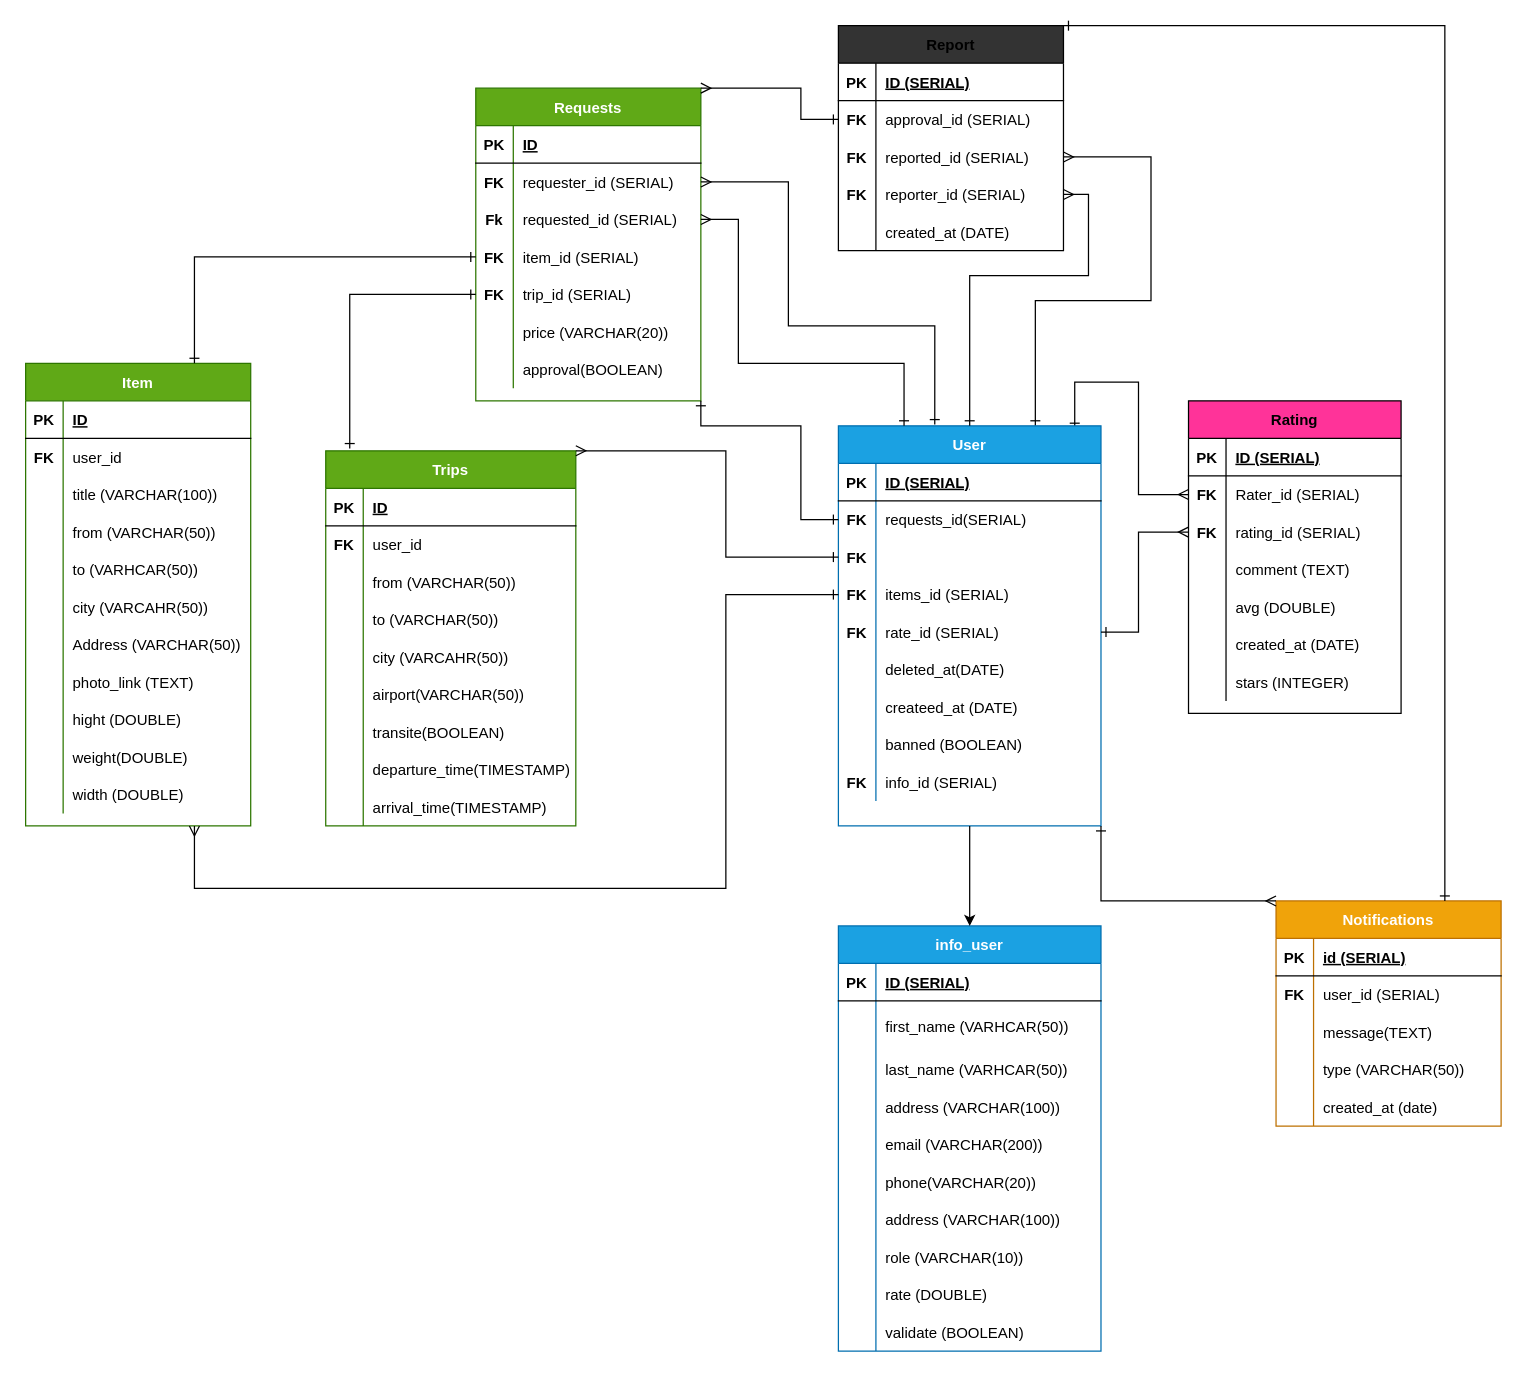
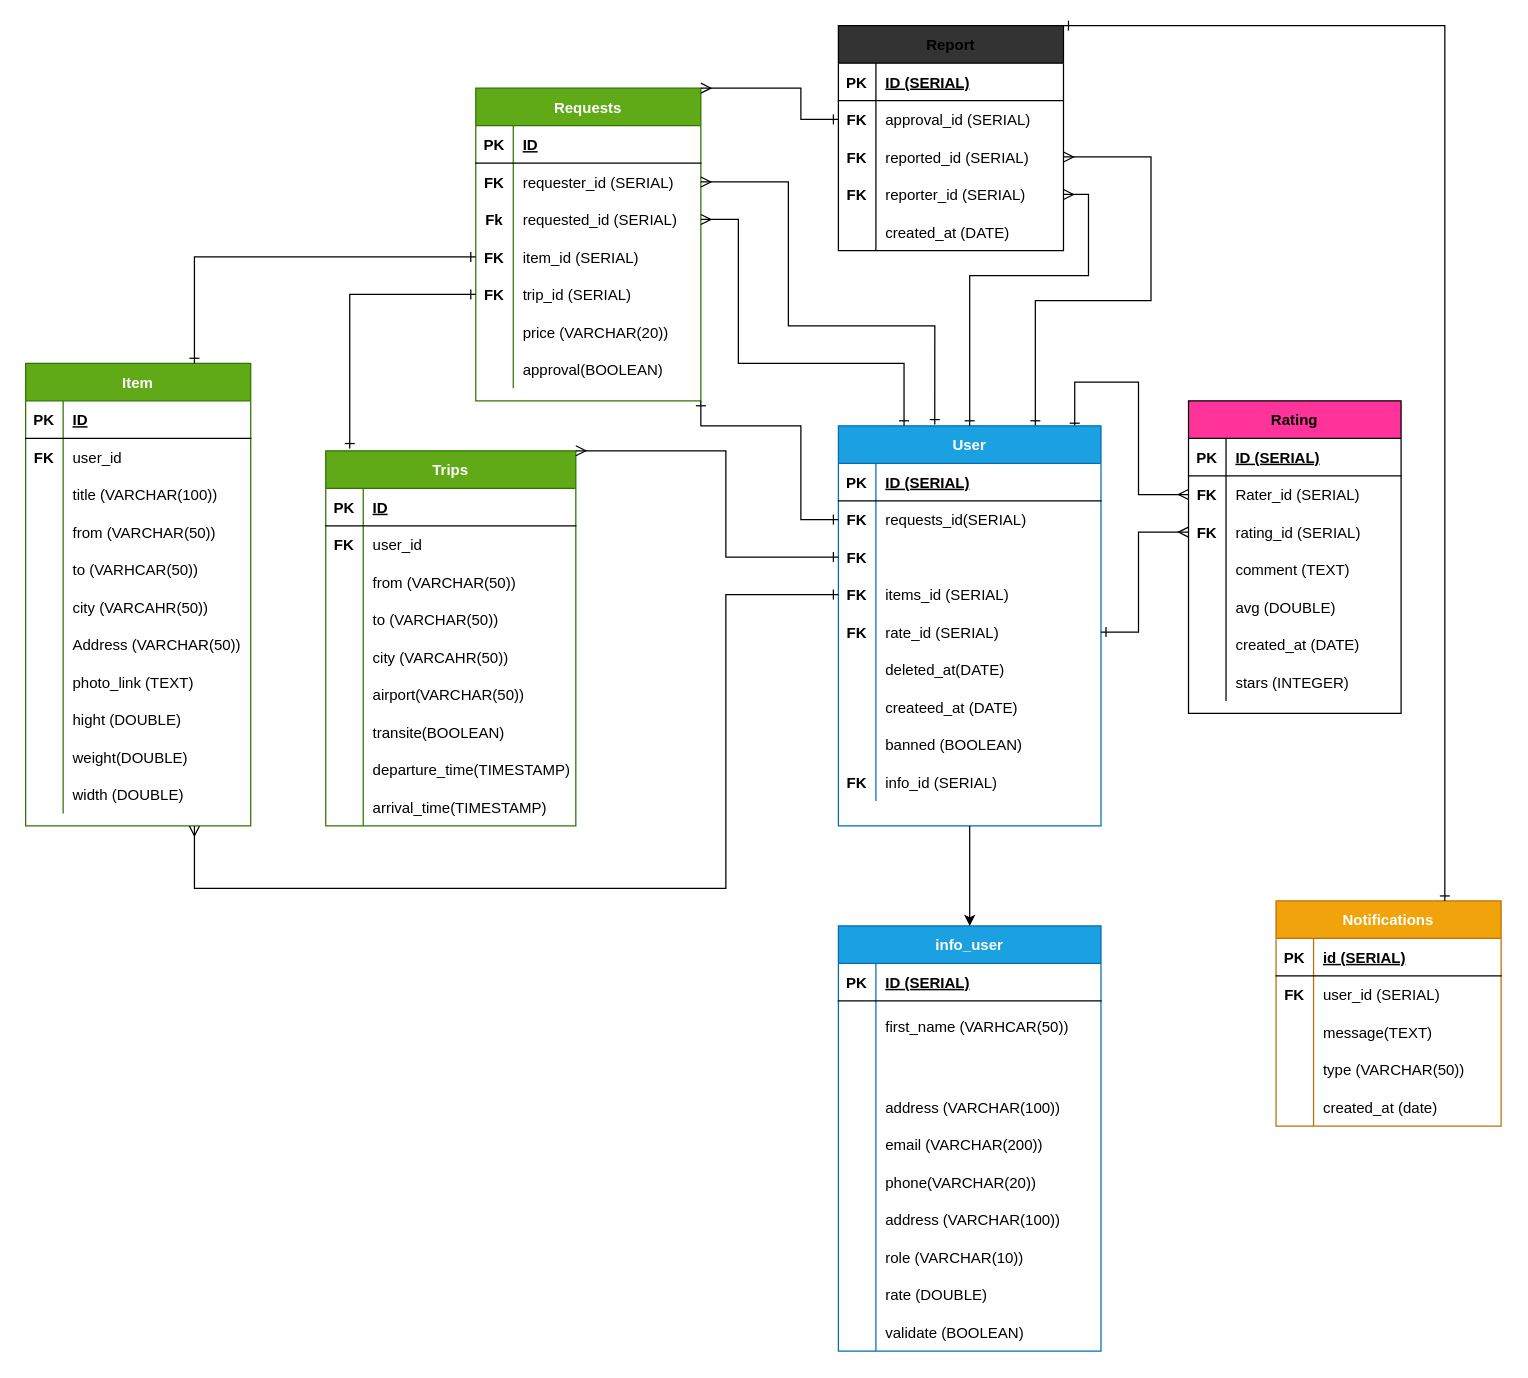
(1151, 901) -> none
(988, 1069) -> none
